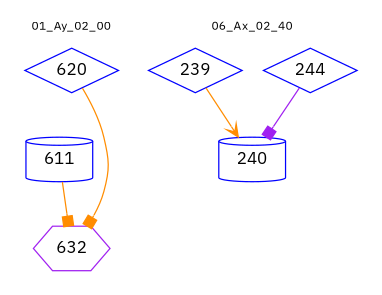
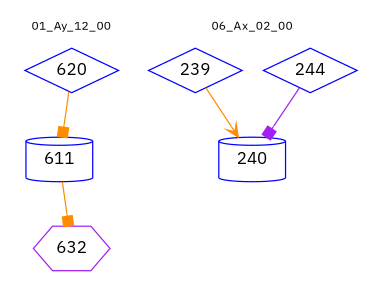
(72, 27) -> (72, 27)
(253, 27) -> (253, 27)
(107, 150) -> (66, 108)
